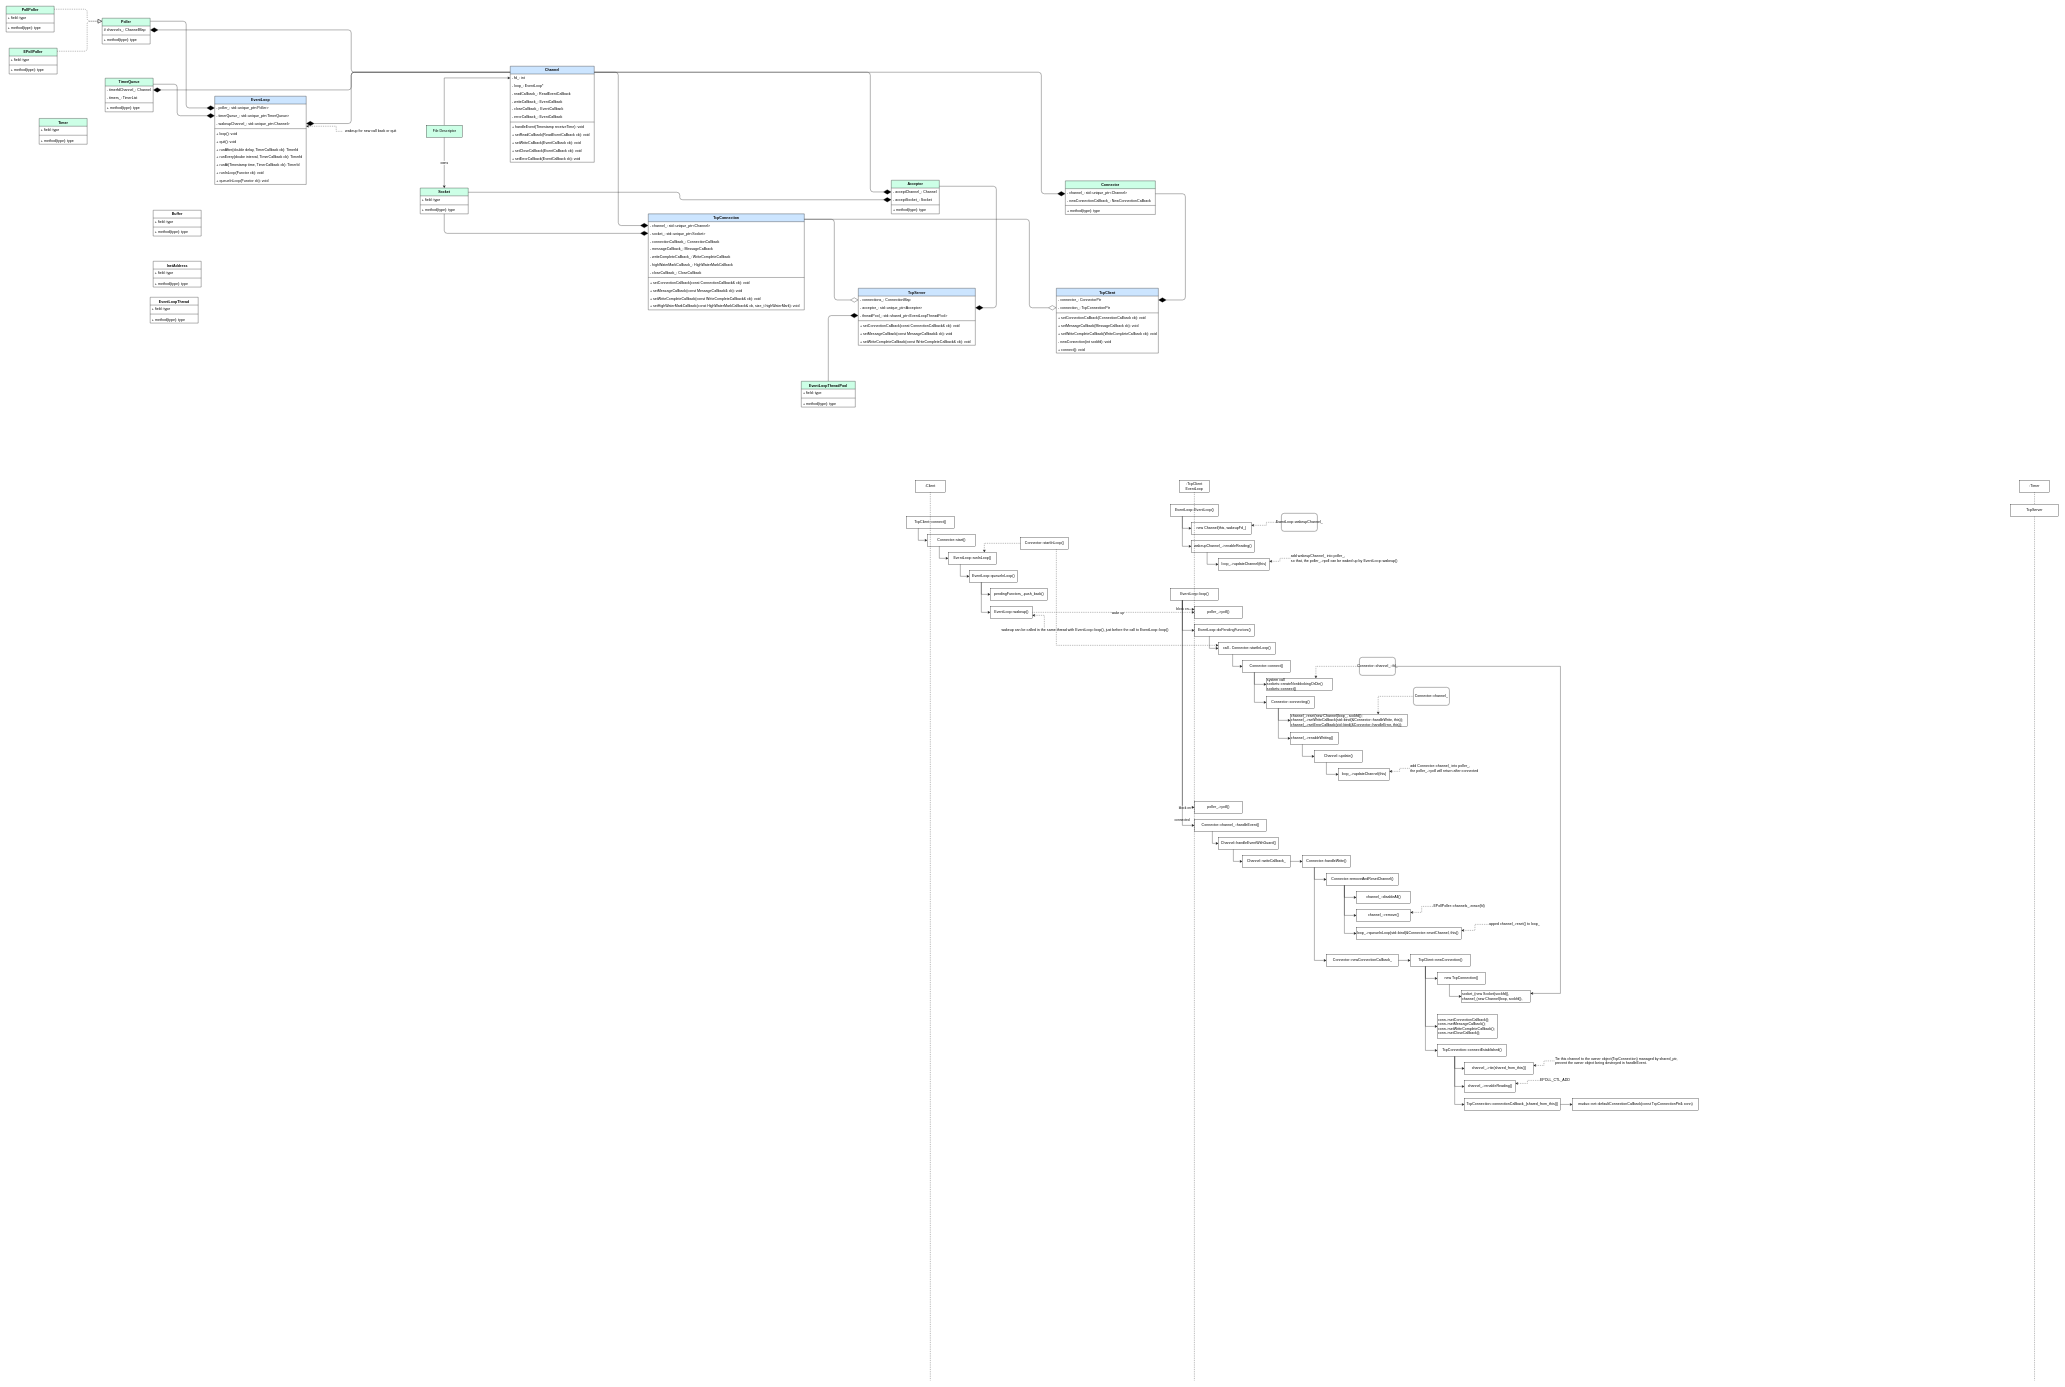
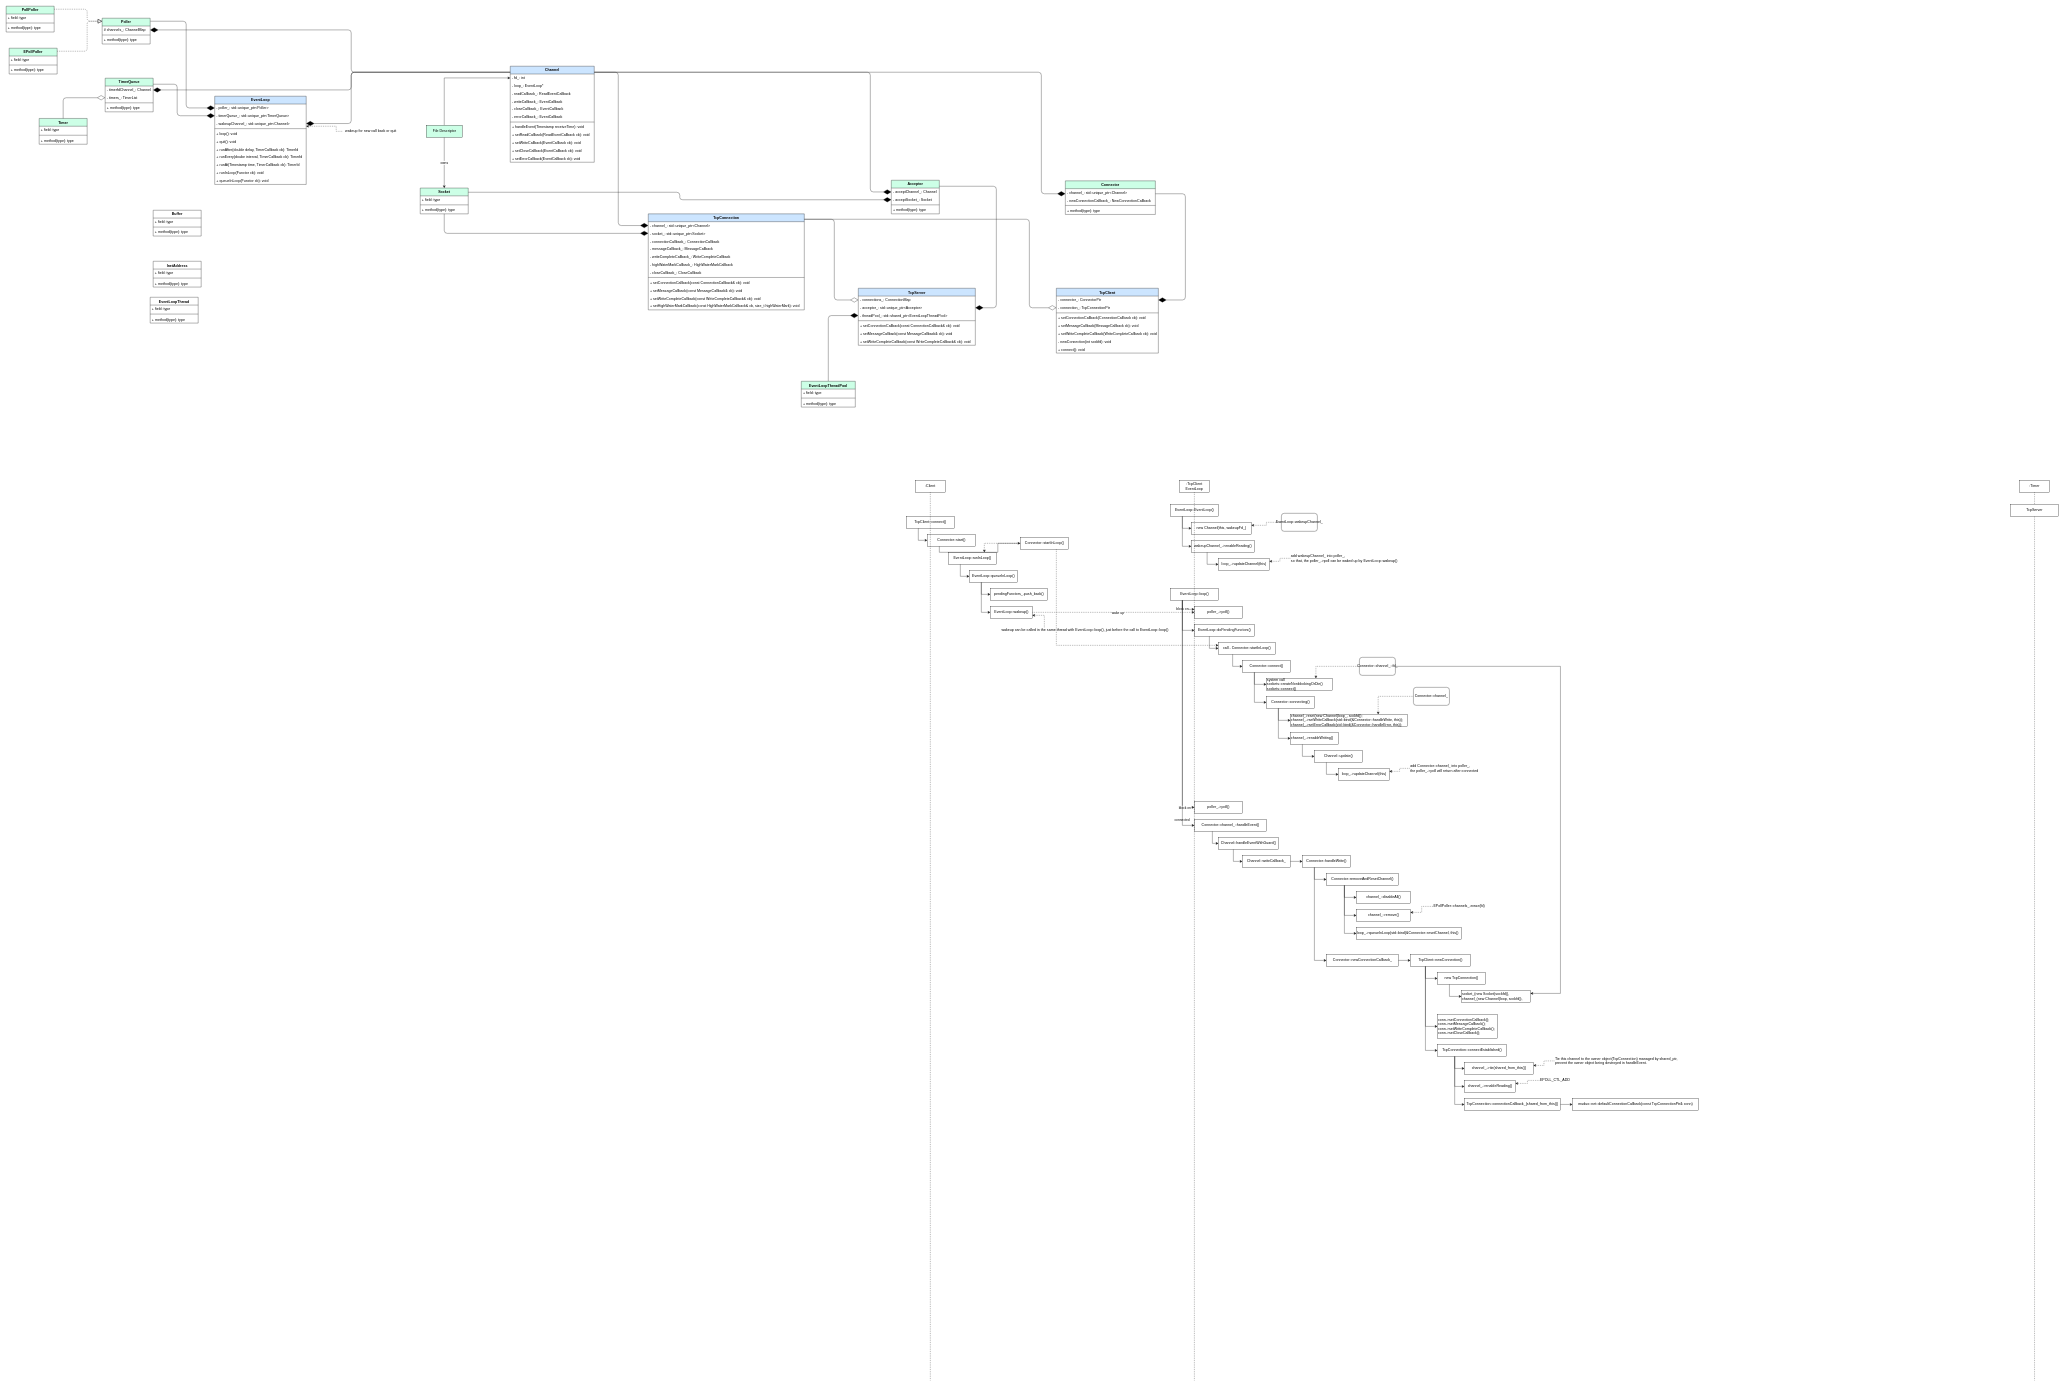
none -> (68, 98)
(945, 558) -> (970, 552)
(1517, 924) -> none
(1464, 930) -> none
